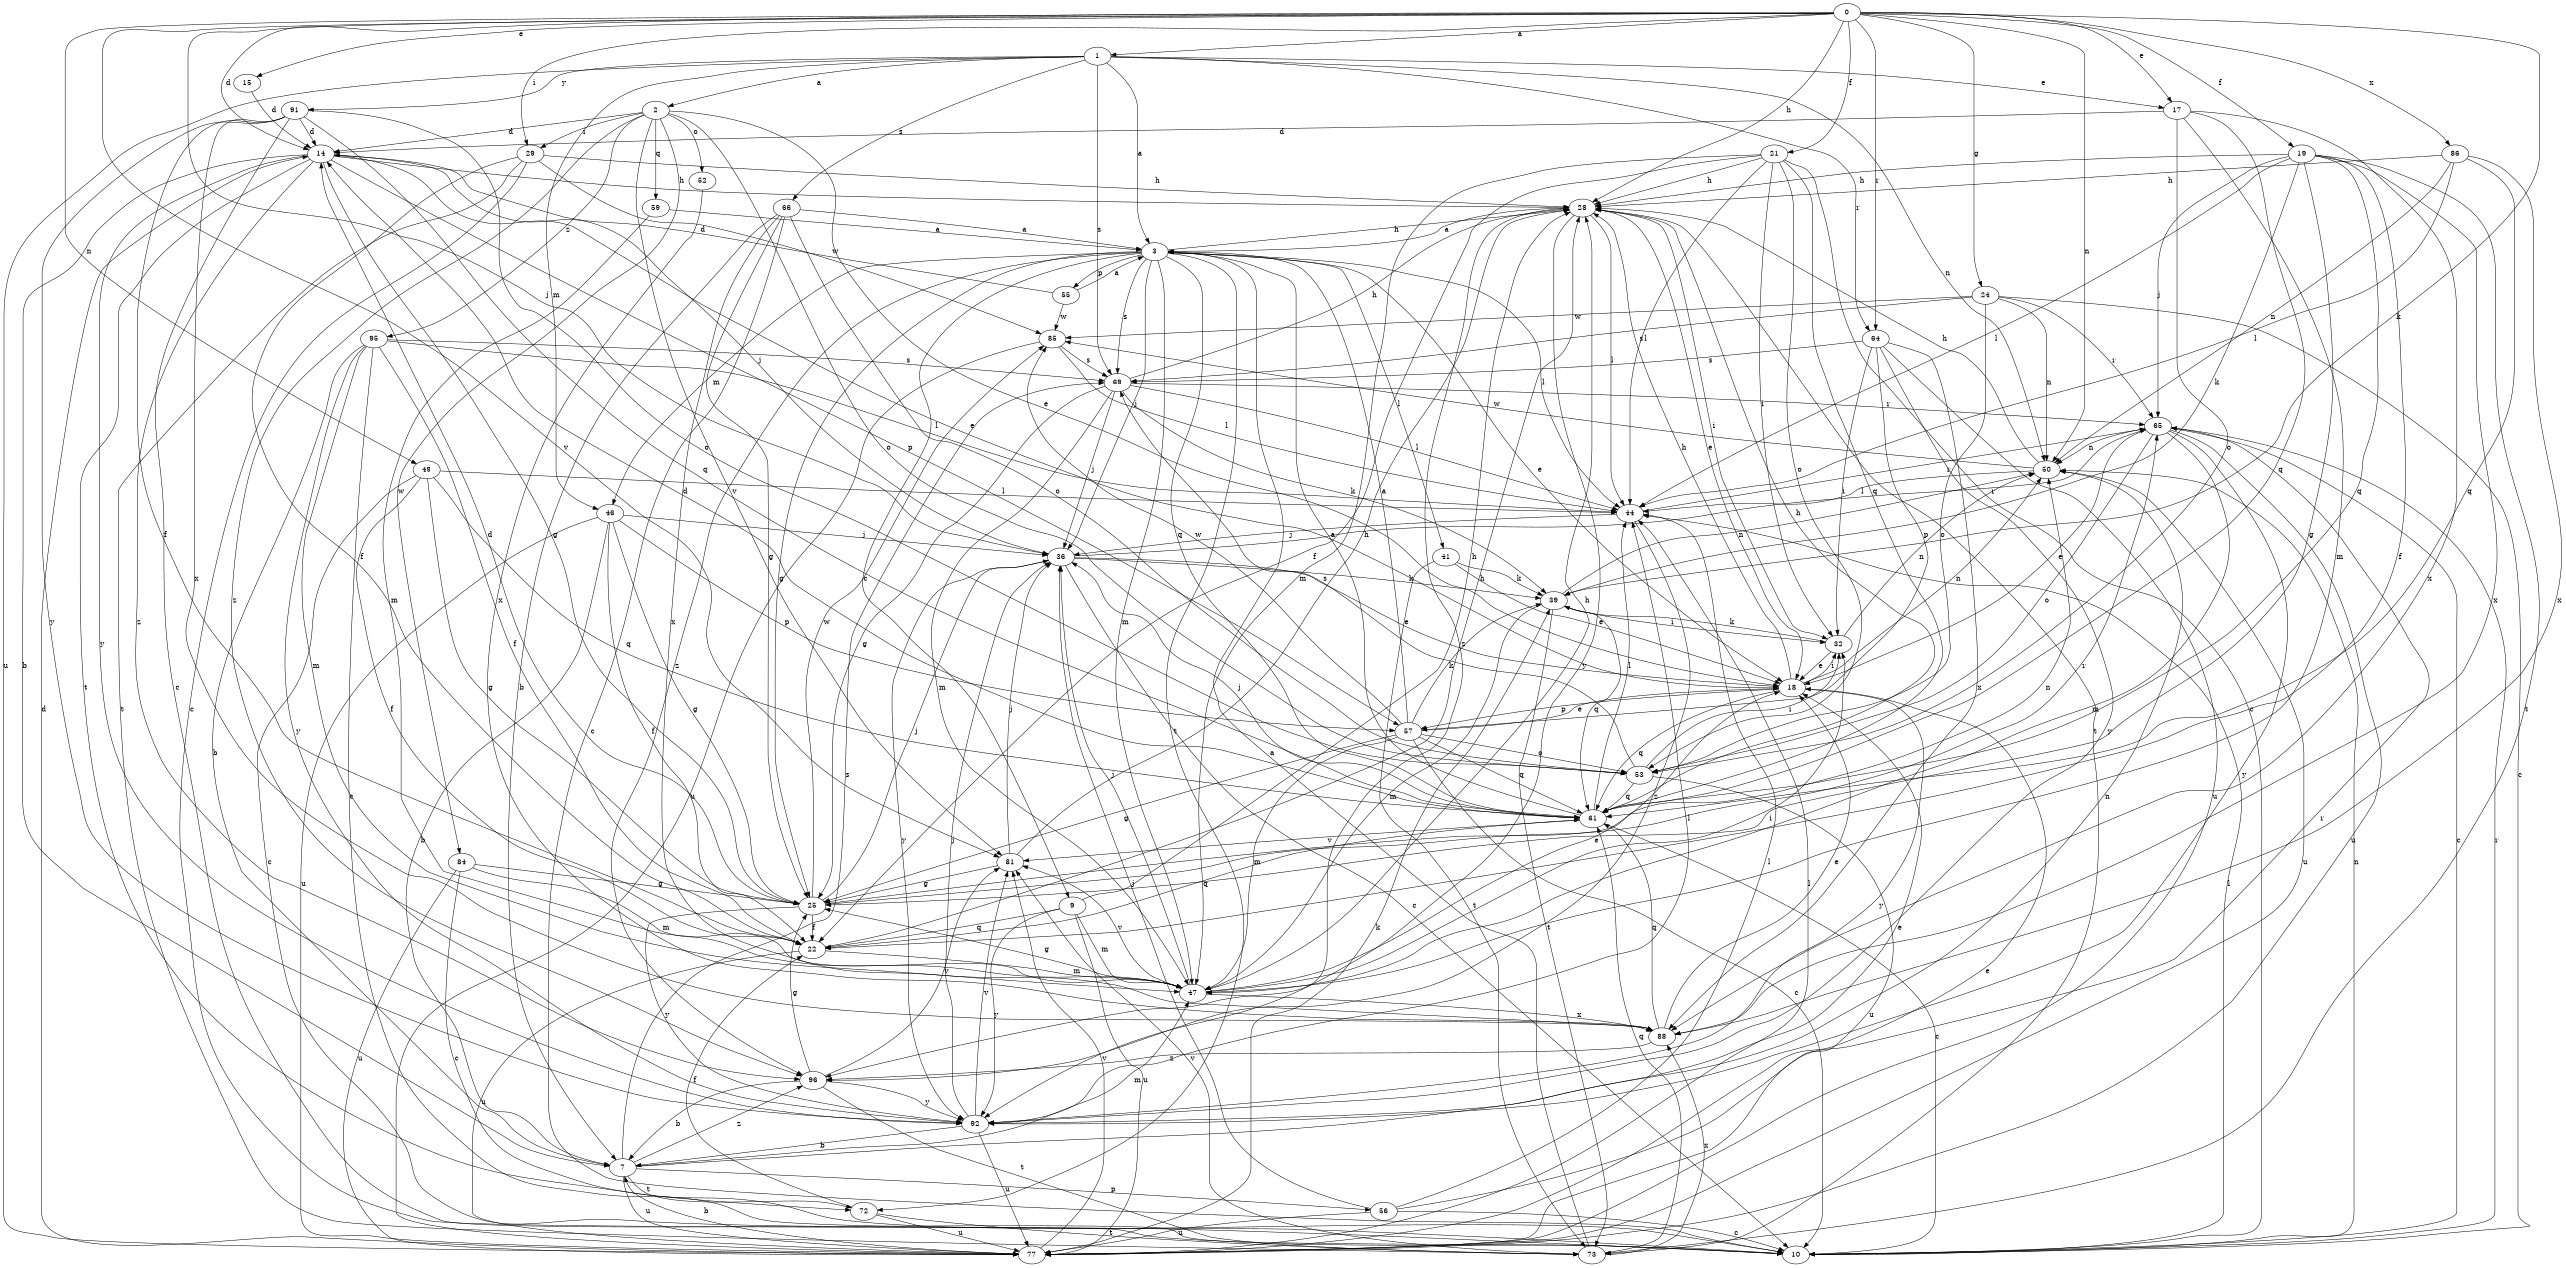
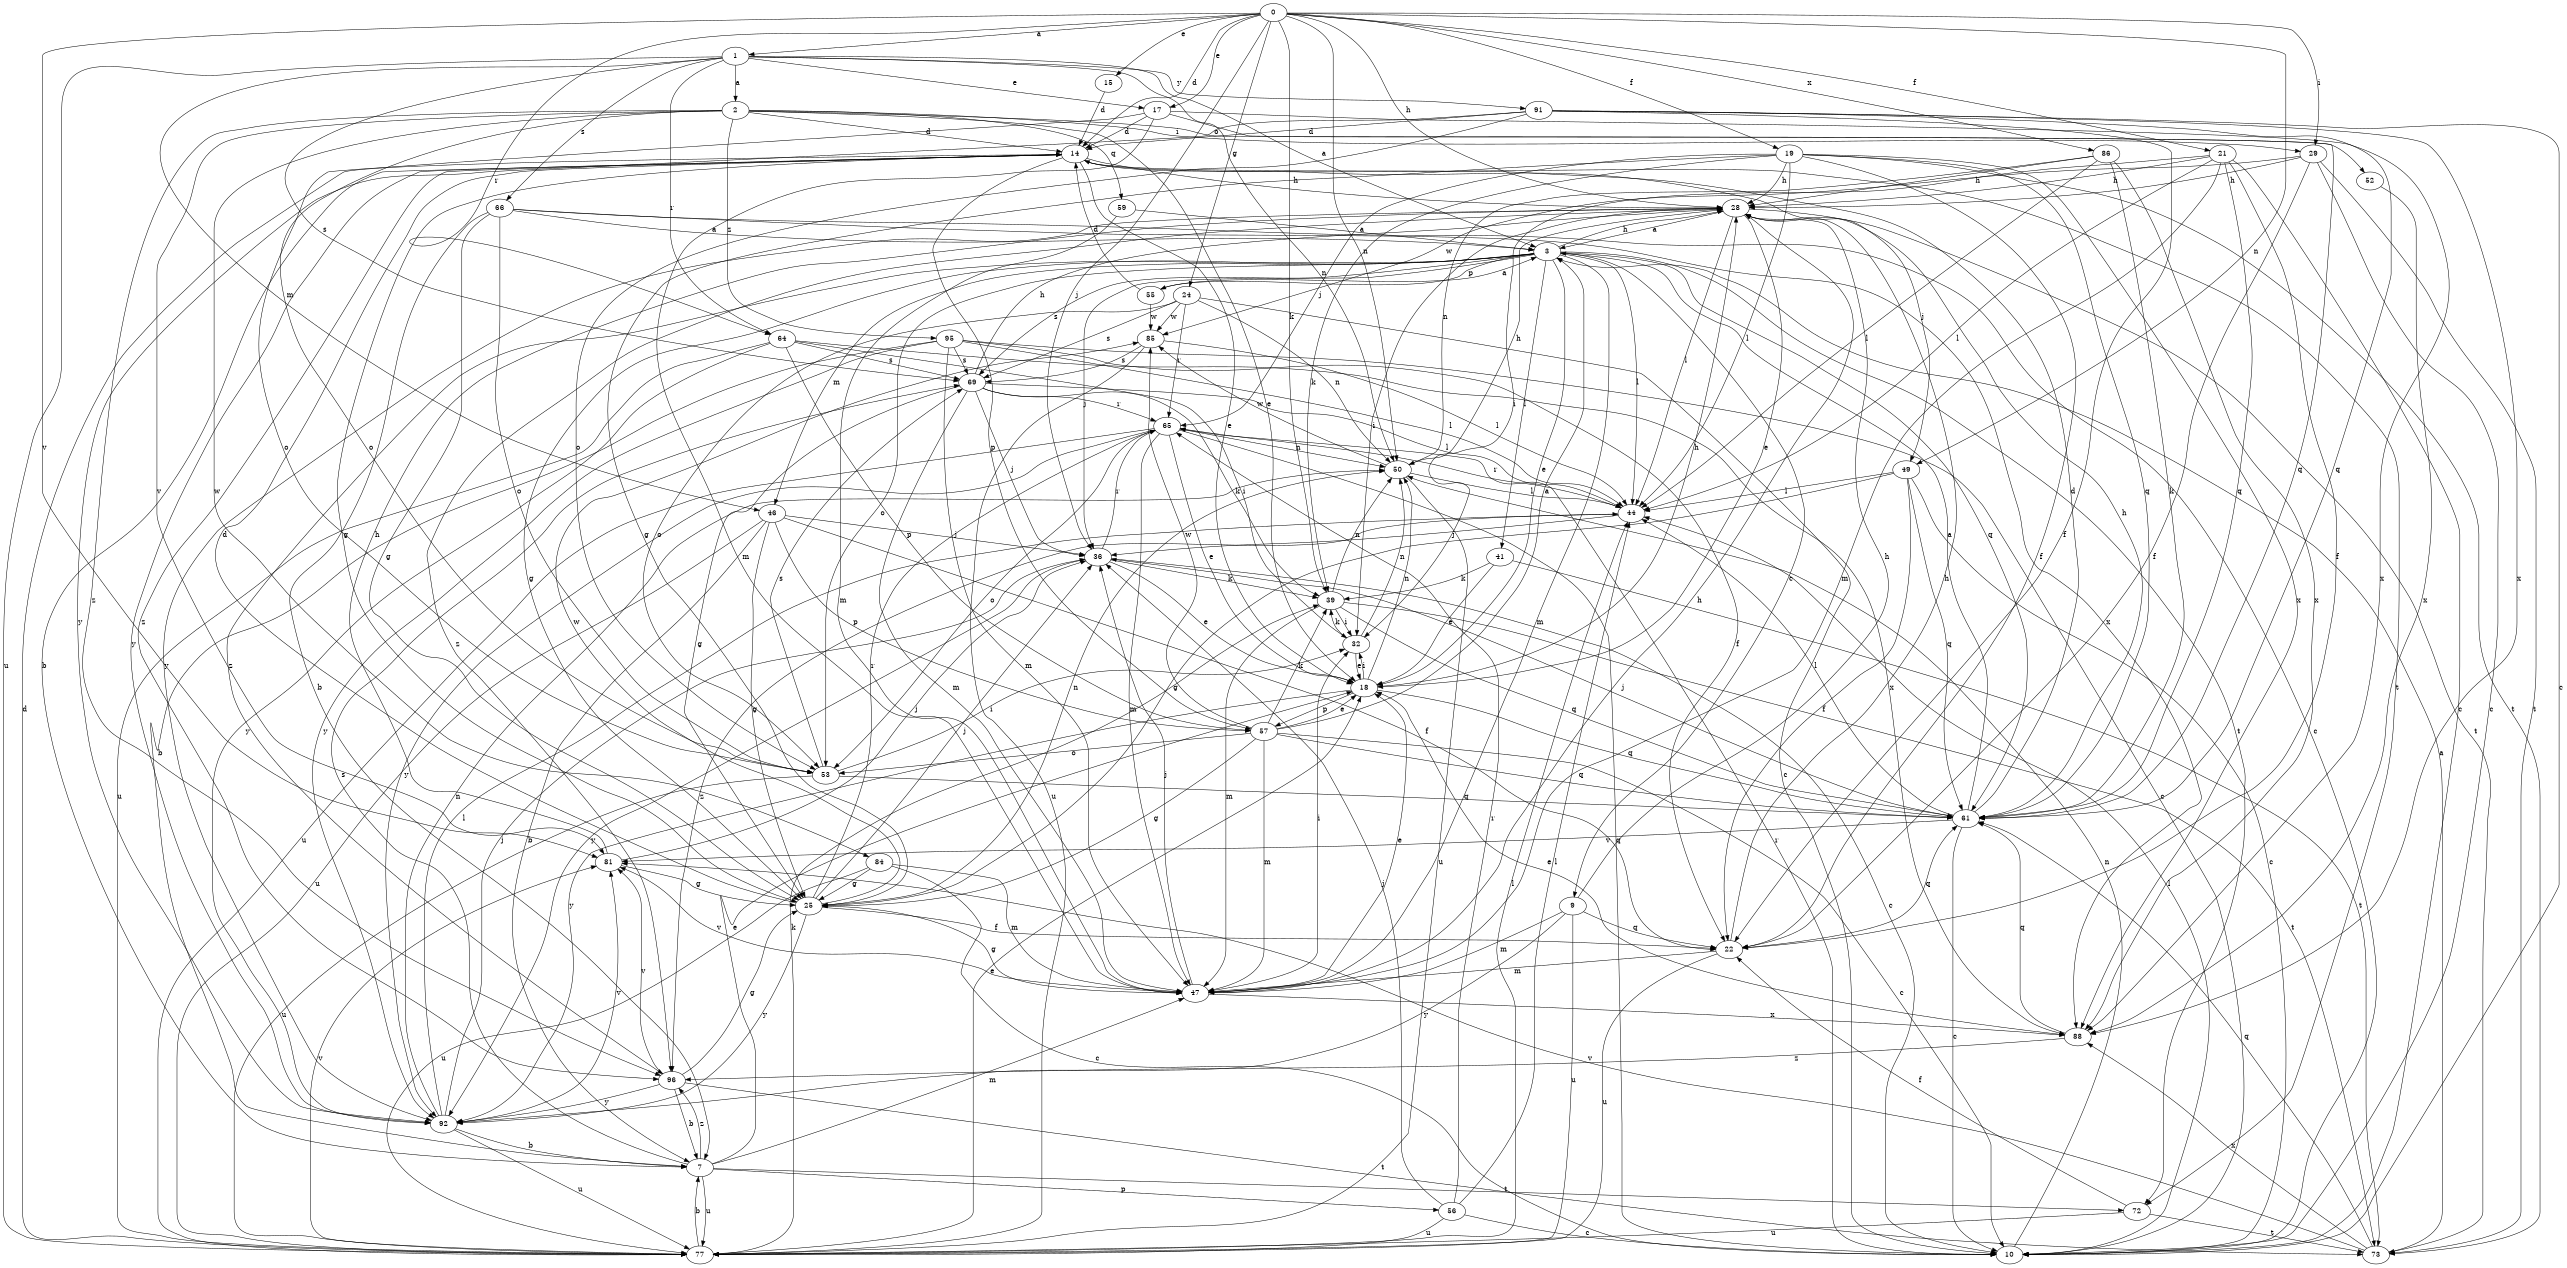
(705, 311) -> (1604, 176)
(2470, 492) -> (2172, 492)
(1820, 531) -> (994, 292)
(2459, 841) -> (1618, 841)
